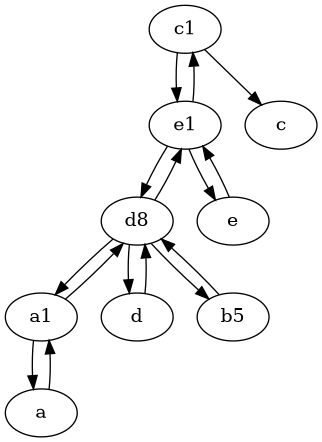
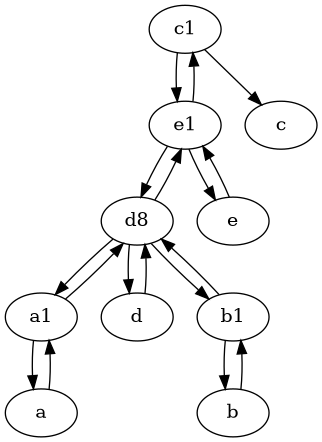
(233, 317) -> (233, 317)
none -> (233, 413)
